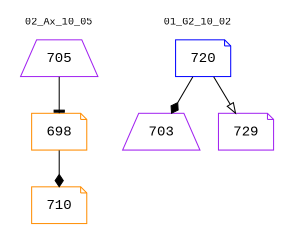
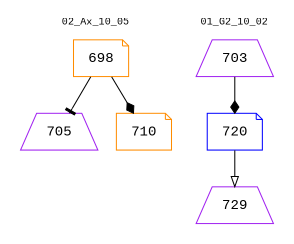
(185, 90) -> (235, 89)
(59, 92) -> (81, 93)
(246, 132) -> (235, 205)
